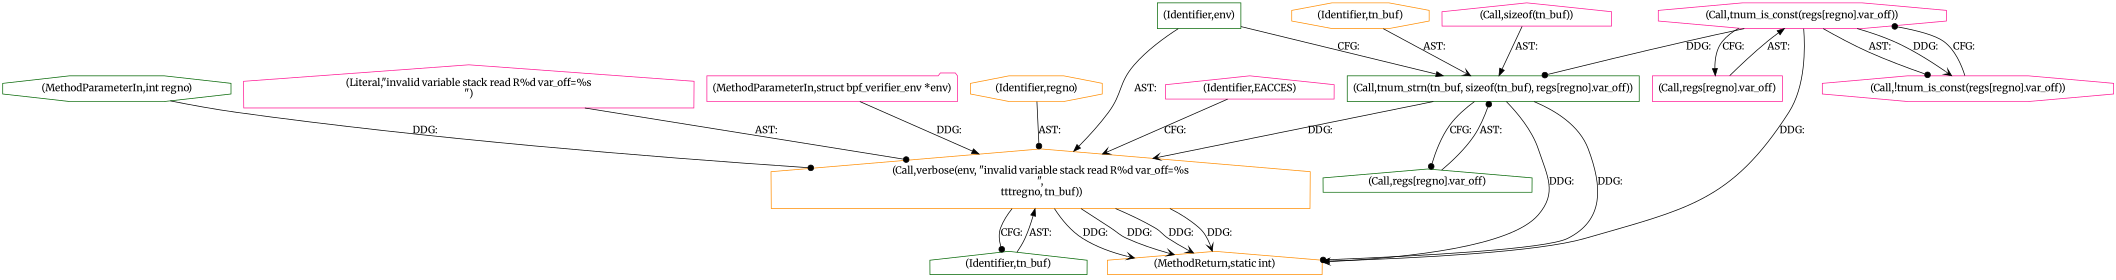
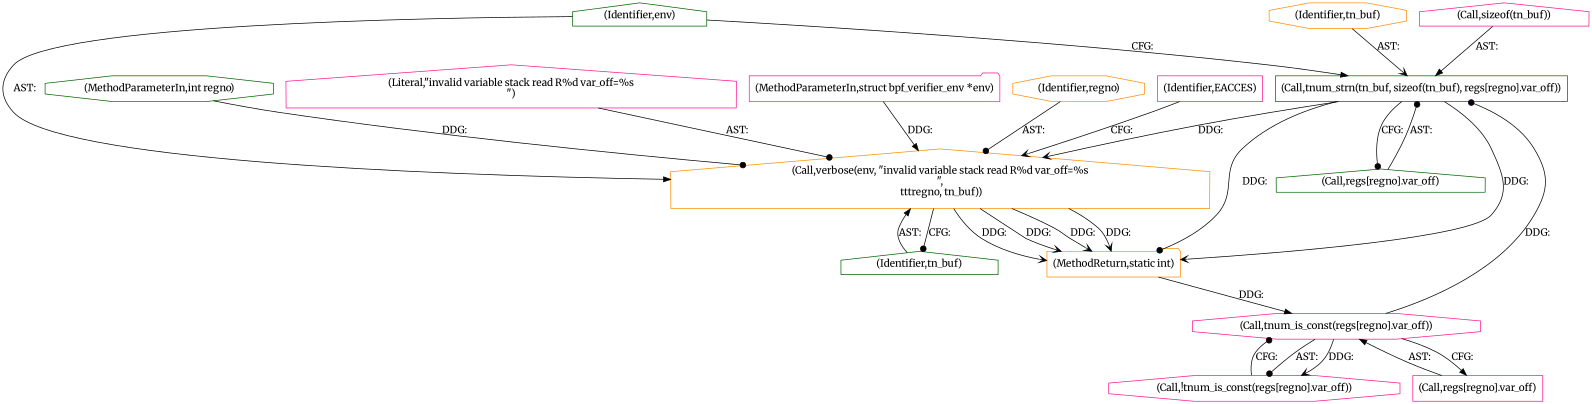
(1199, 16) -> (640, 16)
(1250, 89) -> (1210, 89)
(1622, 228) -> (1222, 294)
(1215, 264) -> (1114, 264)
